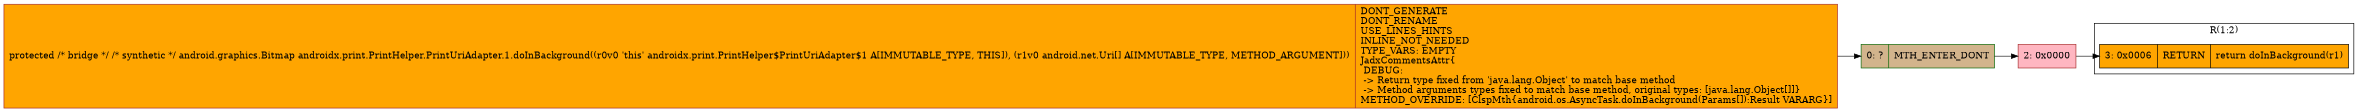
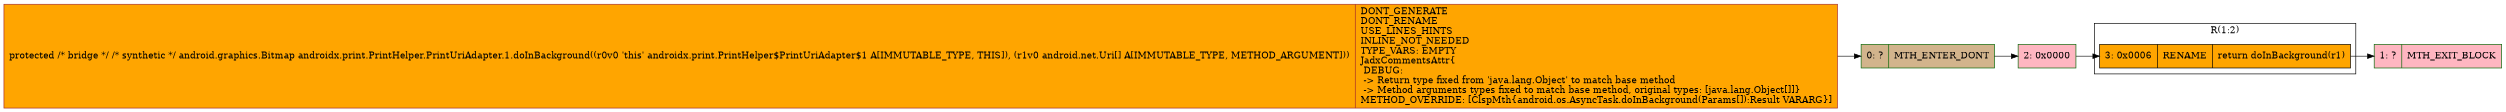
(2047, 56) -> (2047, 56)
(2184, 56) -> (2185, 56)
none -> (2438, 56)
